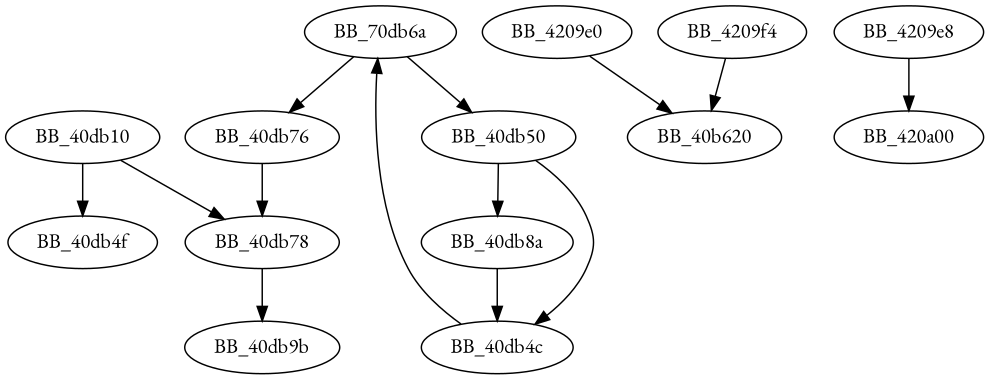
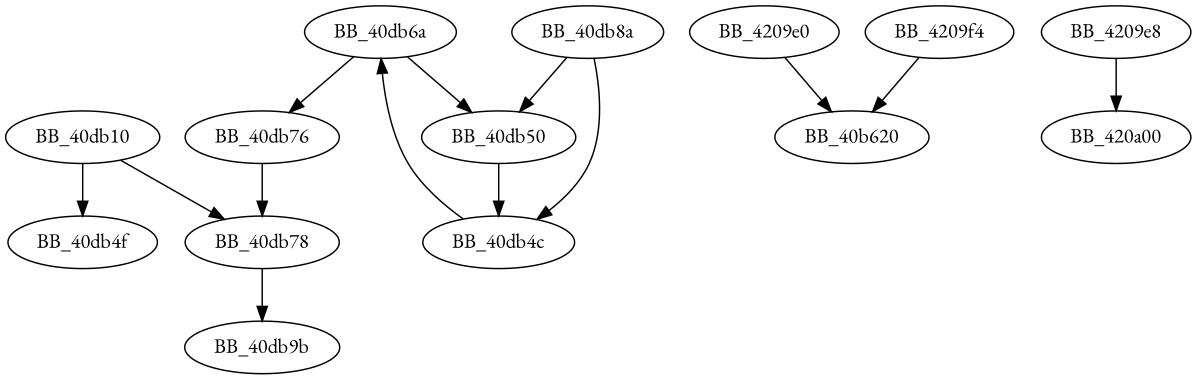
(380, 32) -> (380, 32)
(498, 183) -> (548, 79)
